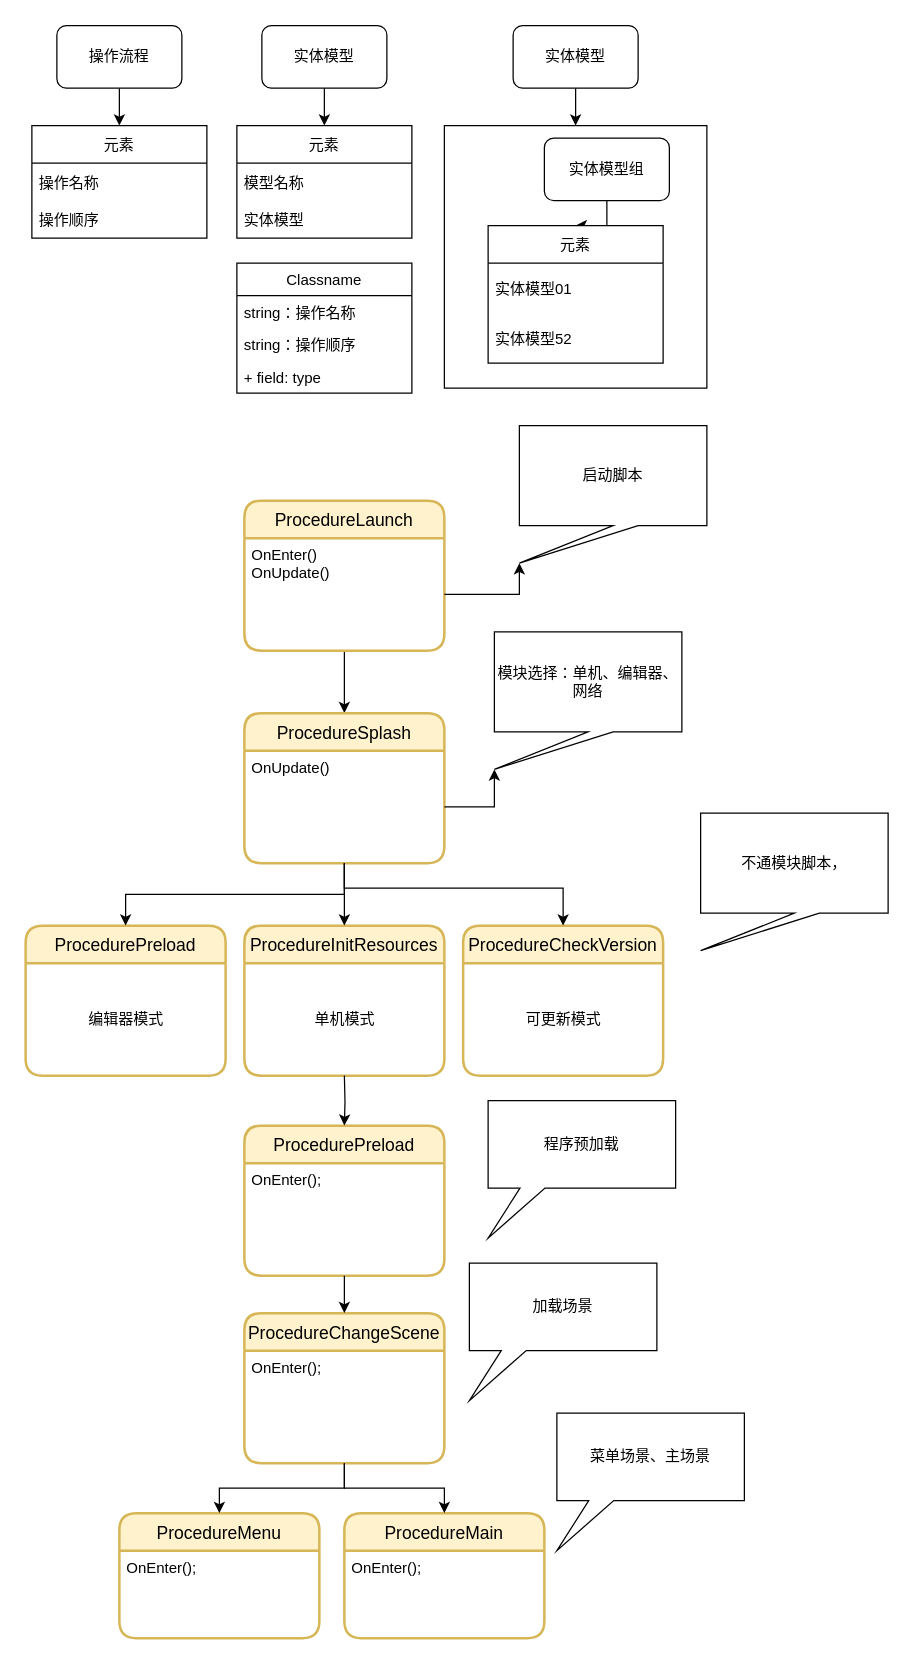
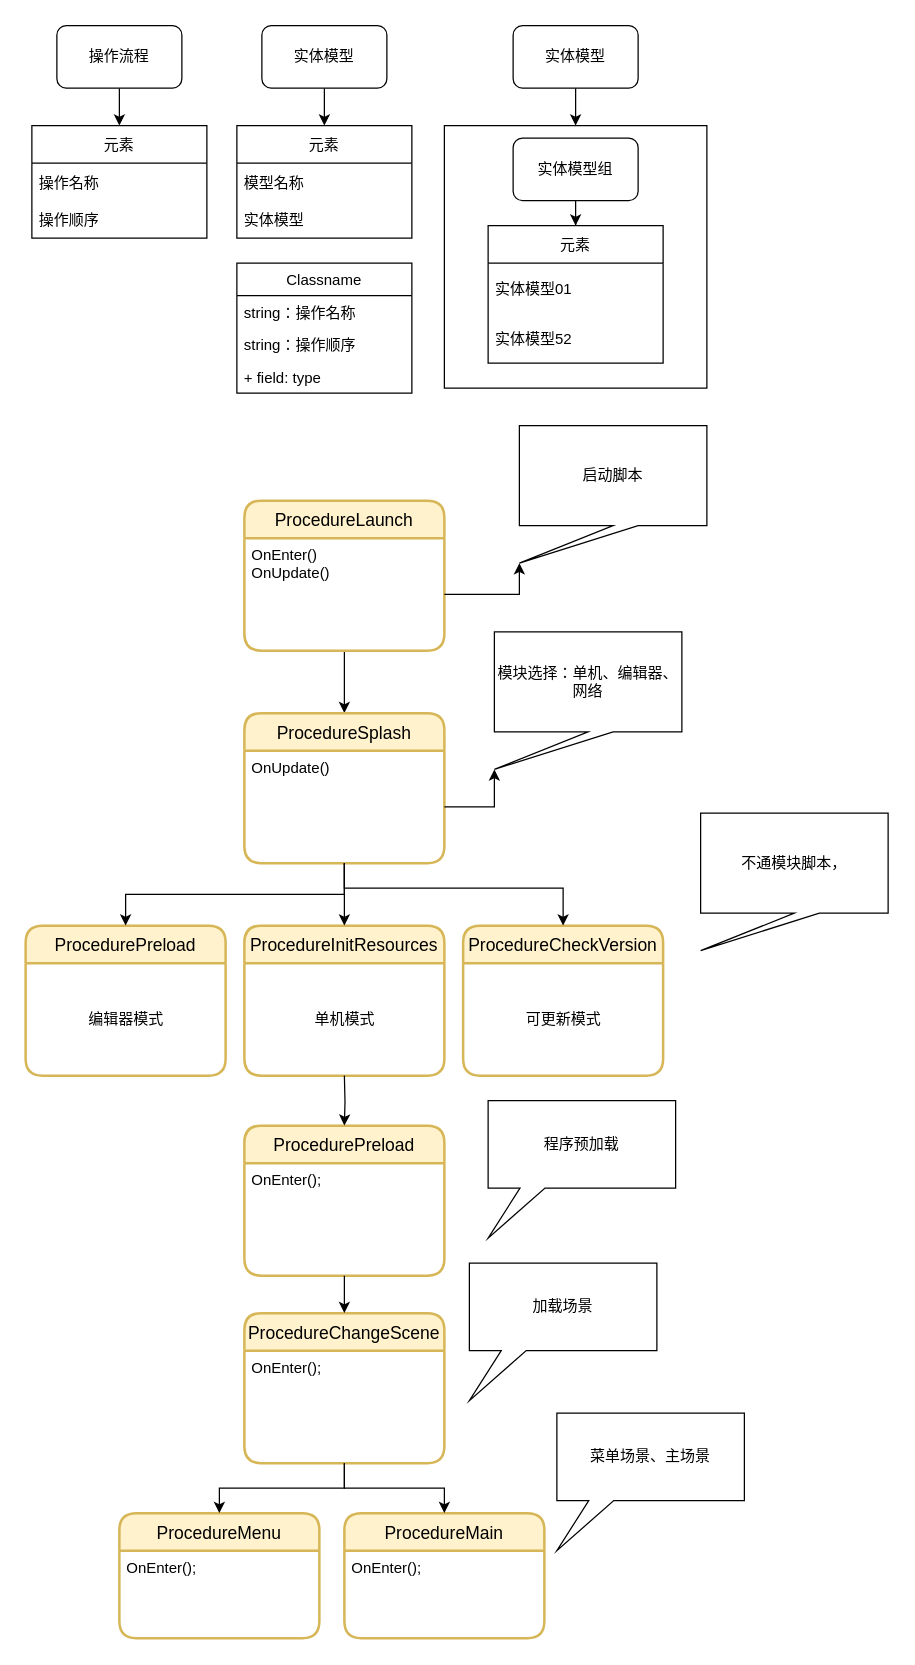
(607, 169) -> (576, 169)
